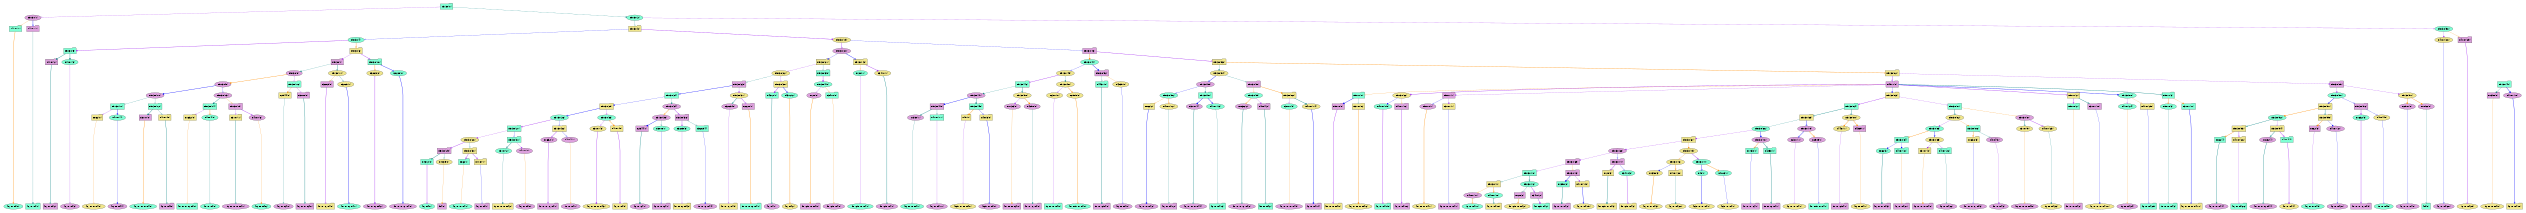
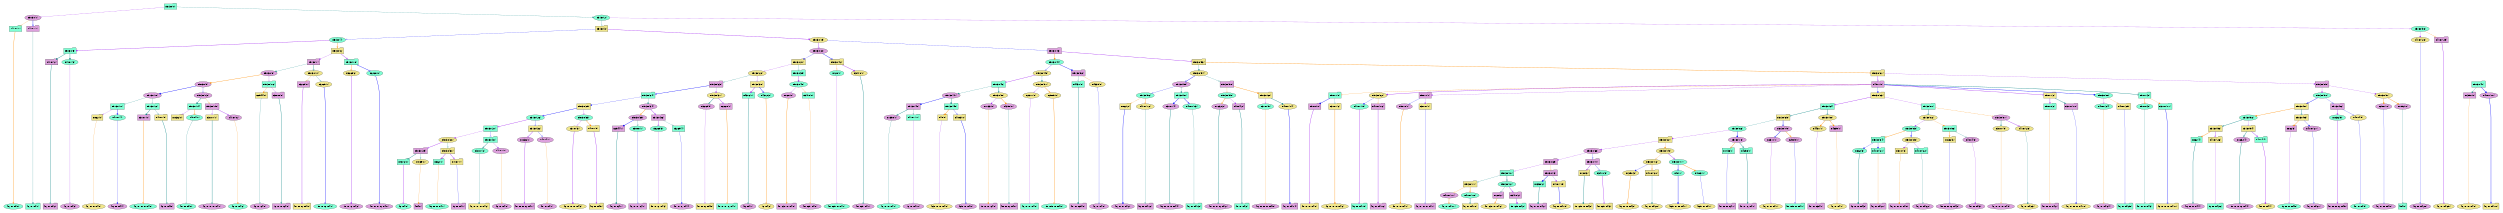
(187, 206) -> none
